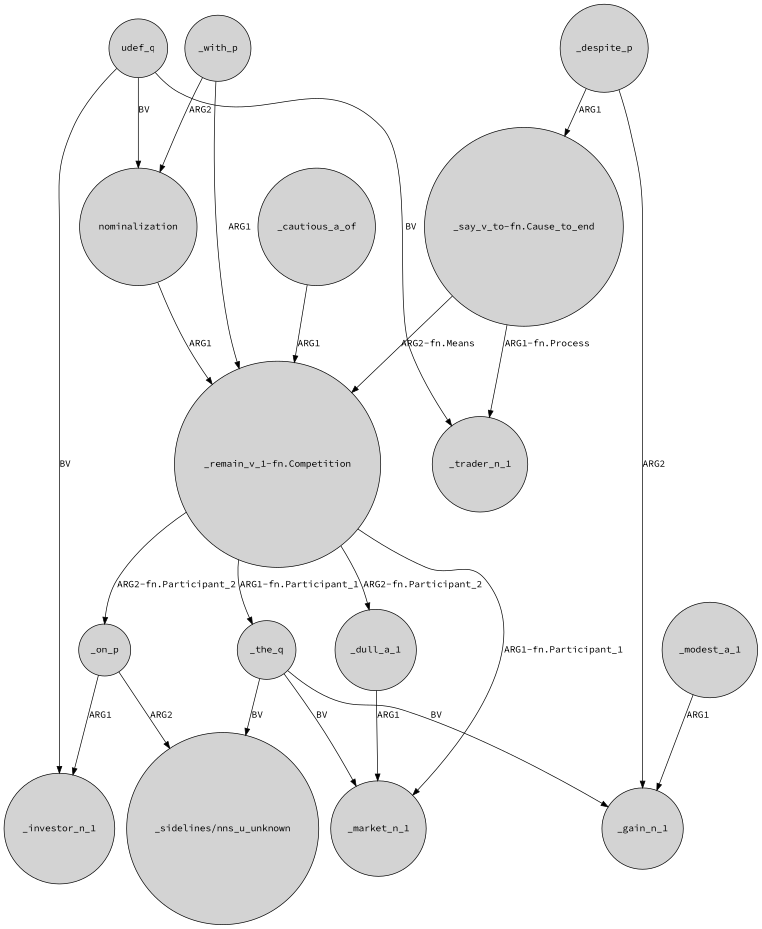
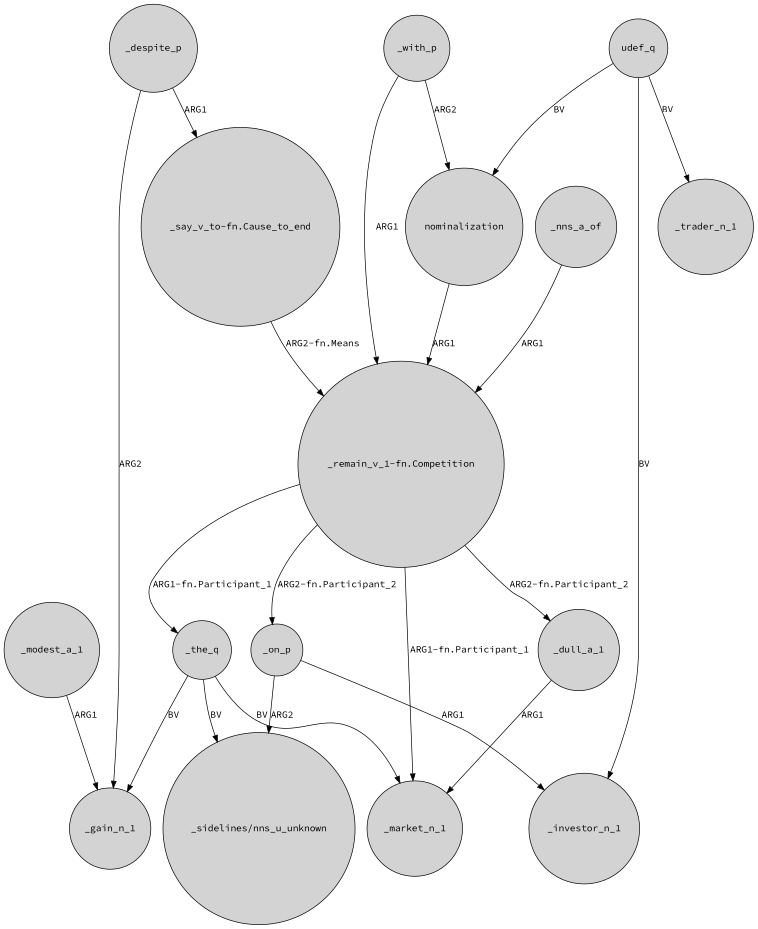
(317, 227) -> (576, 227)
(499, 368) -> none
